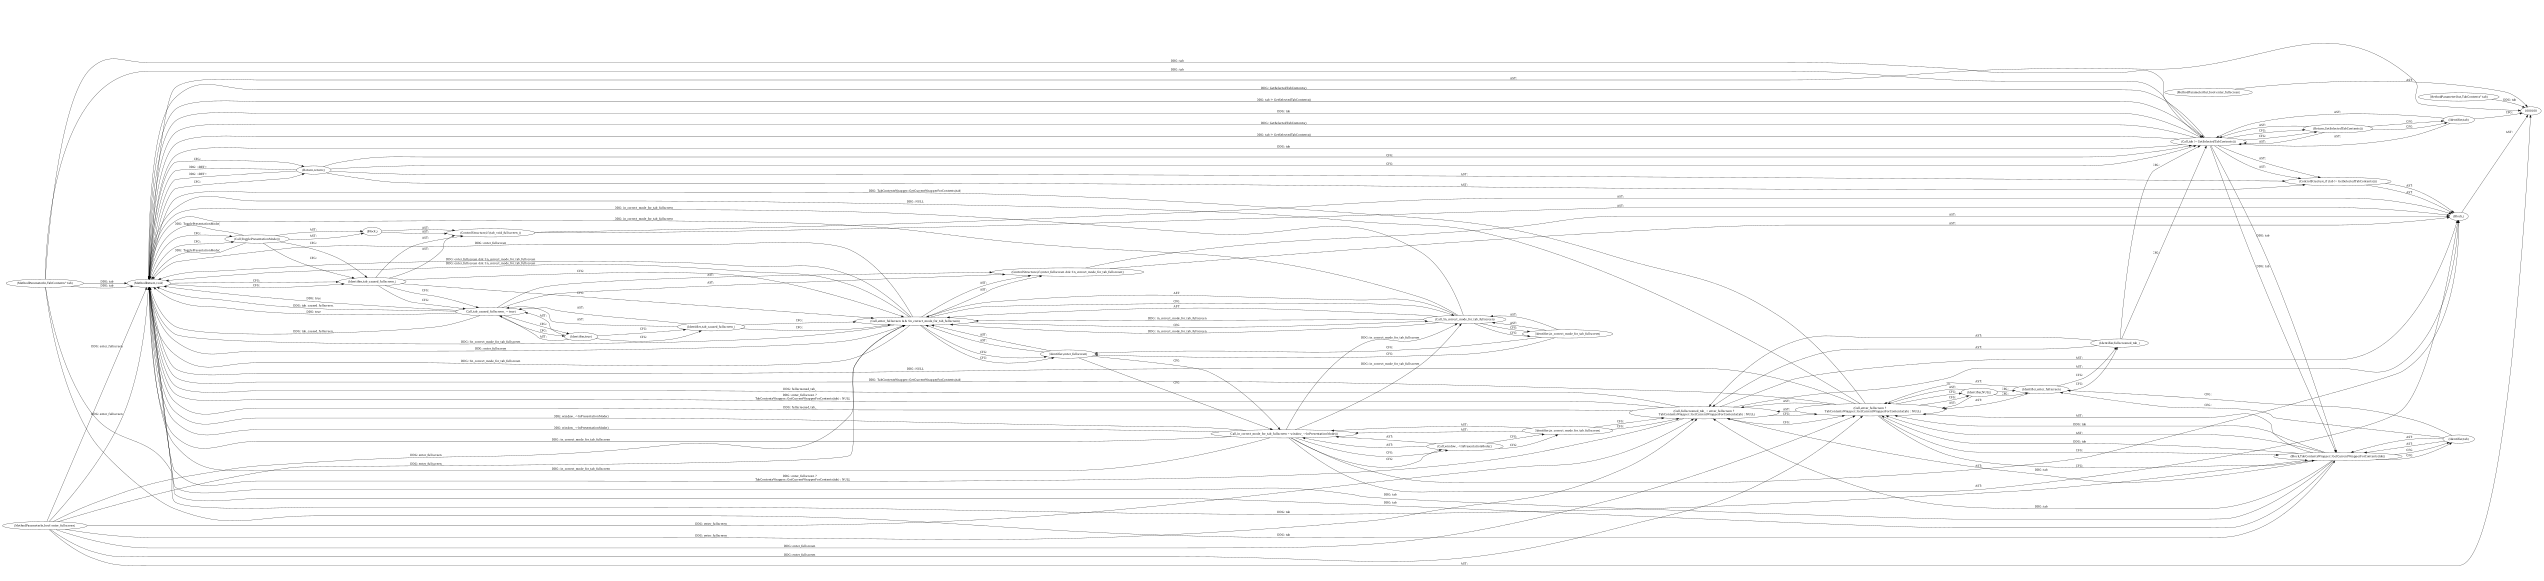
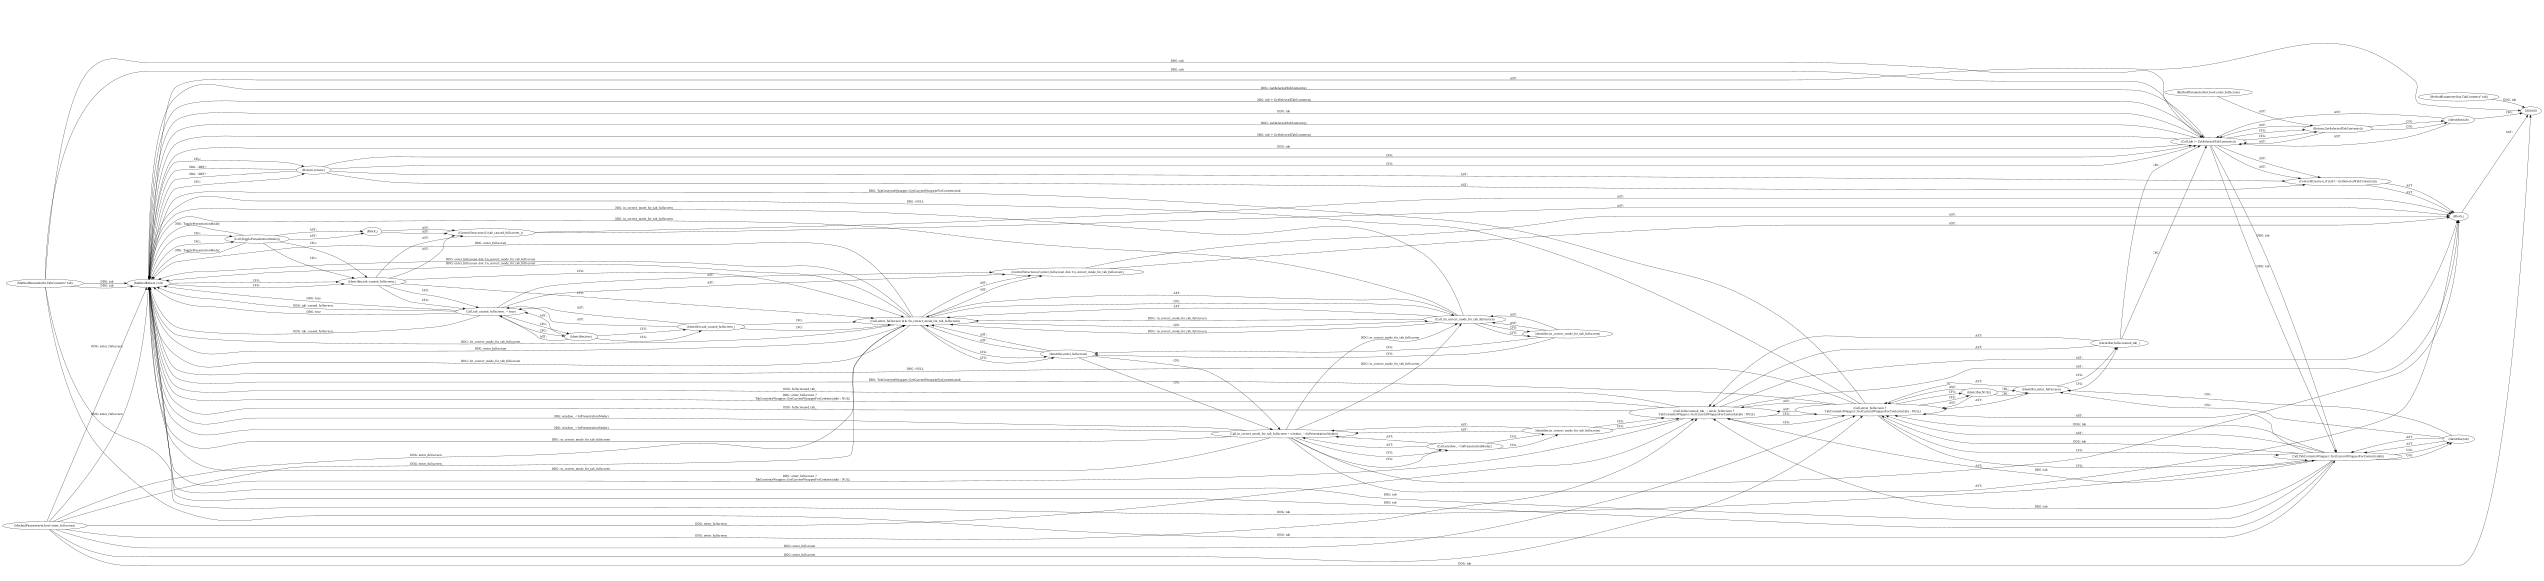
(2383, 81) -> (2263, 115)
(491, 233) -> (491, 233)
(2338, 457) -> (2338, 457)
(1465, 564) -> (1465, 564)
